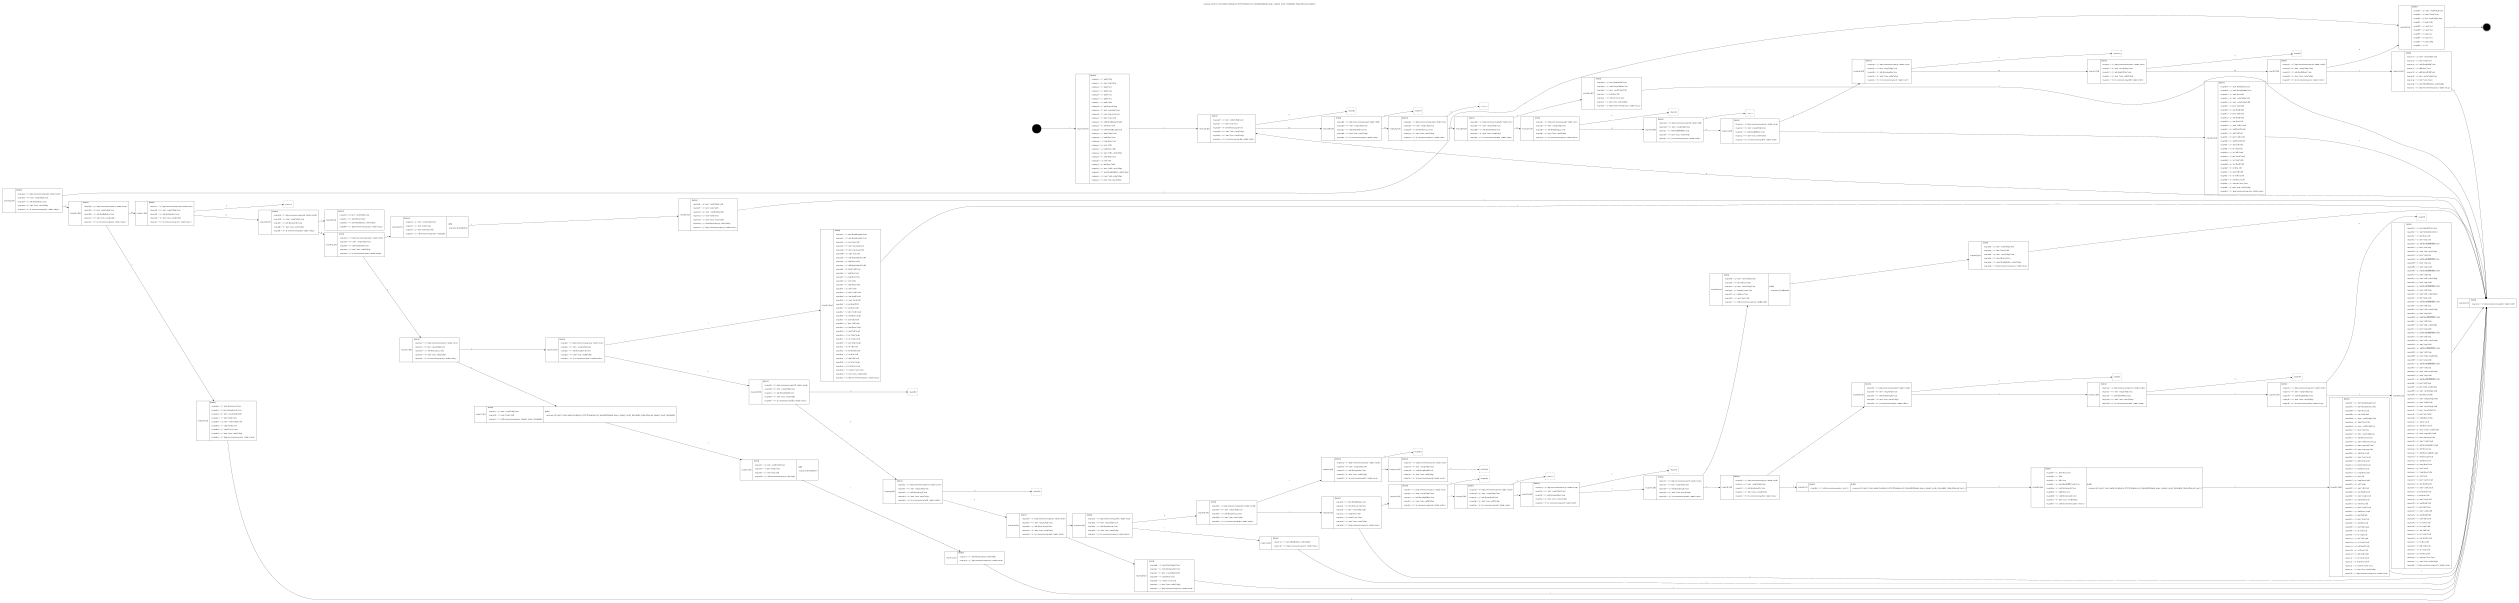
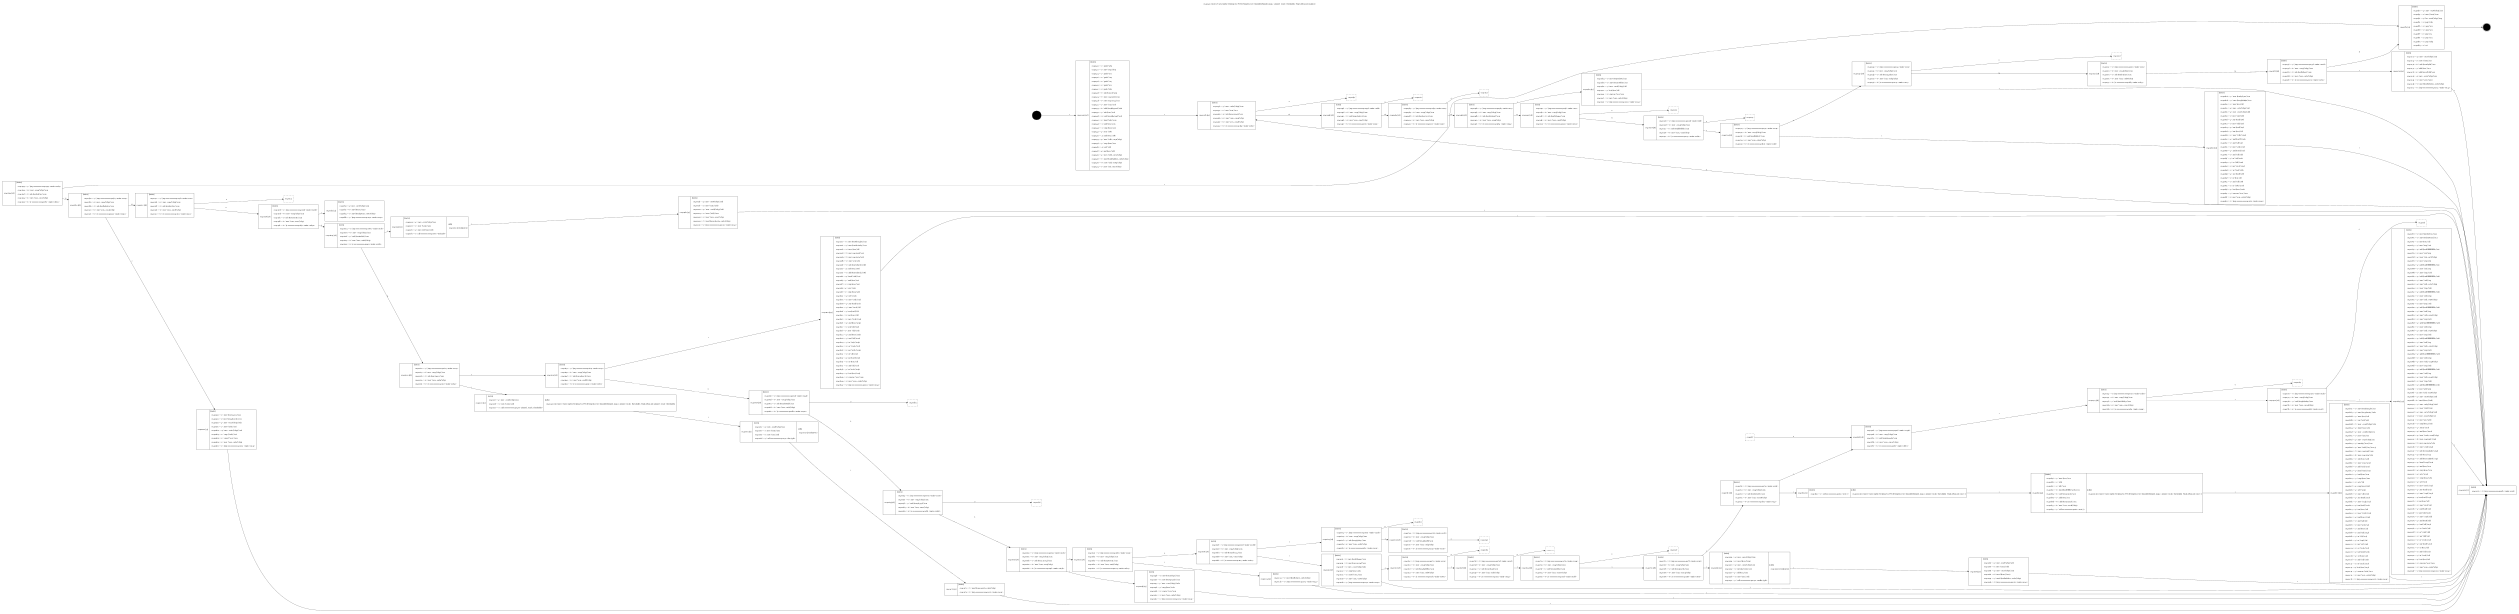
(2297, 54) -> none
(2011, 383) -> (1802, 437)
